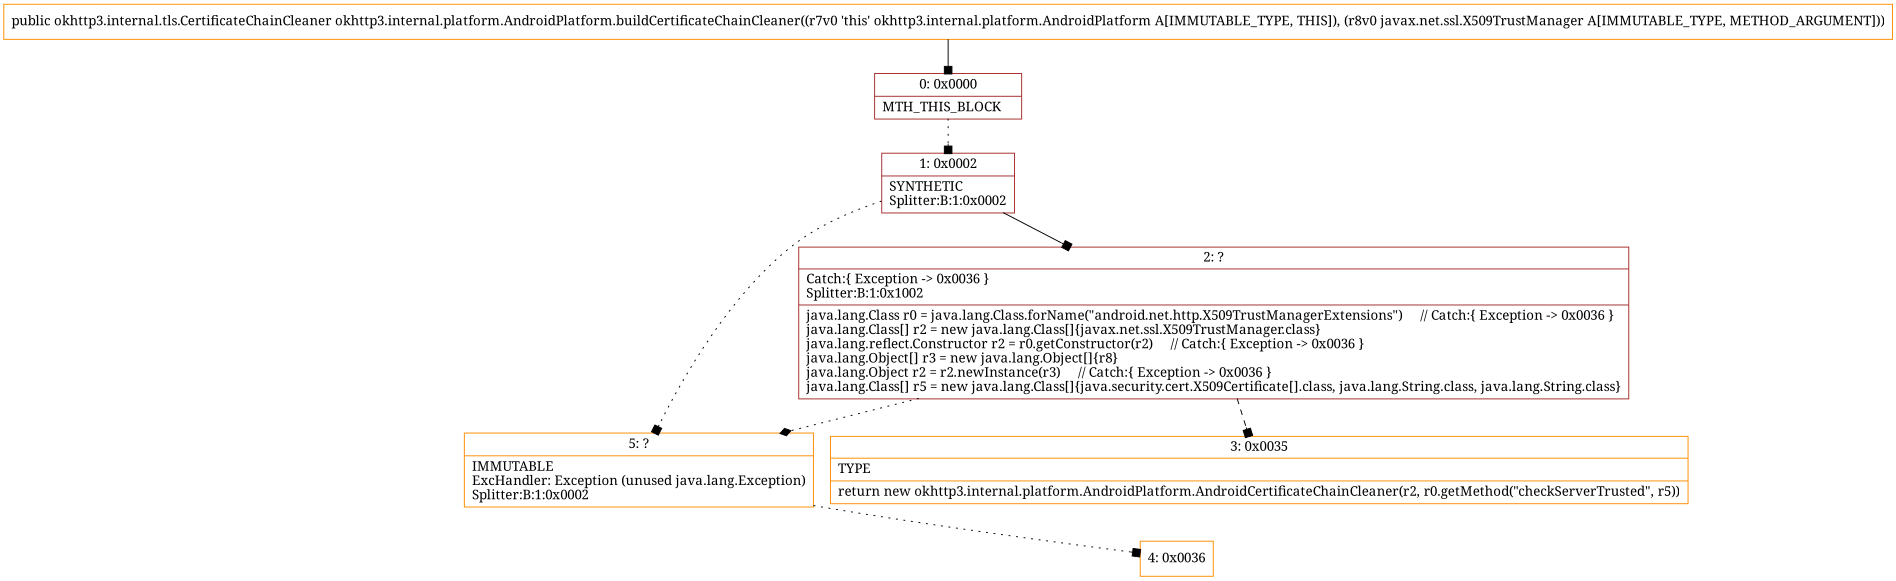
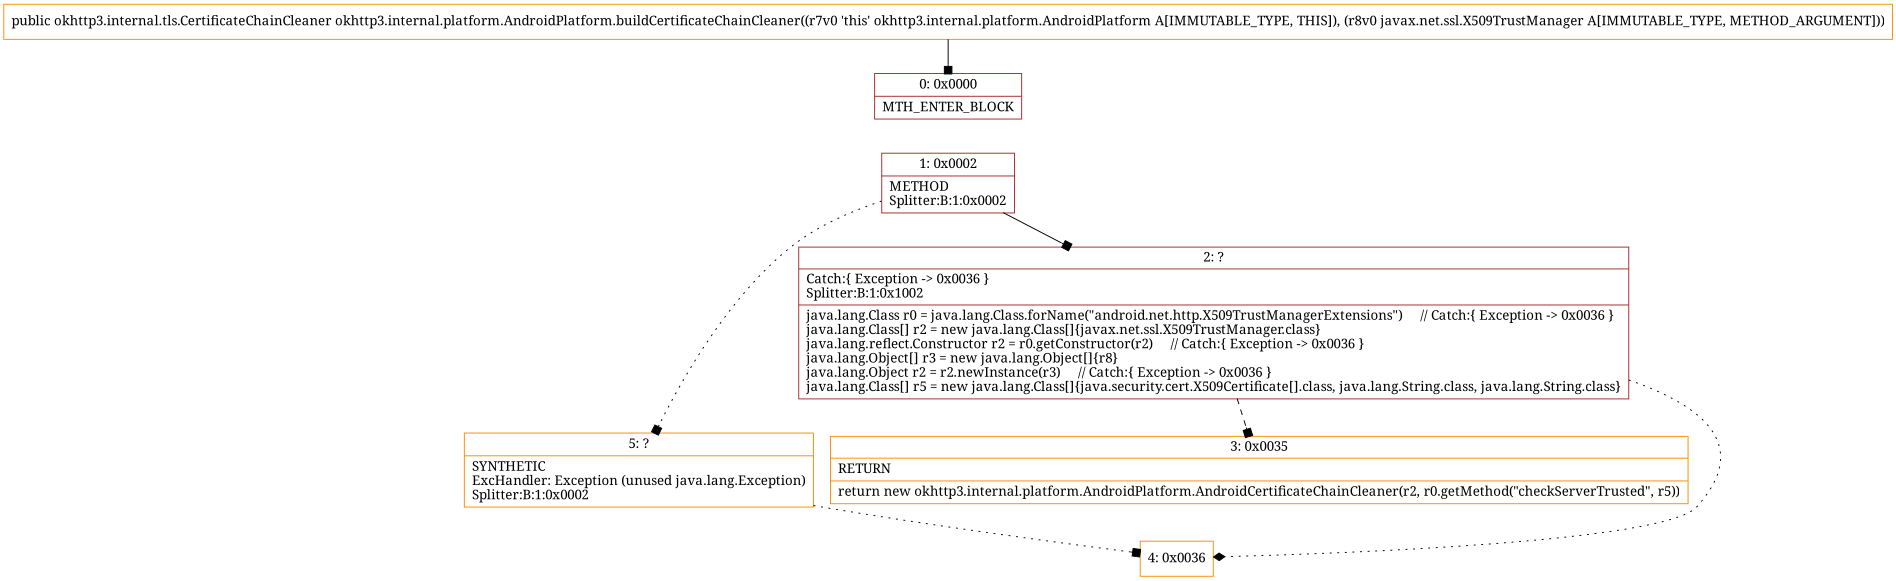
(942, 107) -> (948, 107)
(948, 131) -> none
(926, 187) -> (920, 187)
(855, 415) -> (1554, 538)
(513, 467) -> (509, 467)
(855, 469) -> (865, 469)
